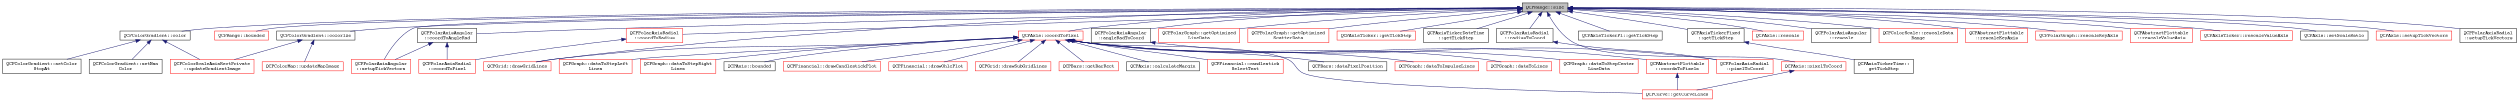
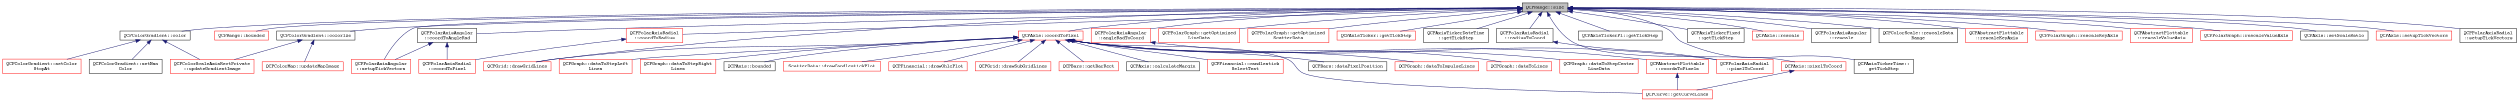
(1121, 36) -> (1121, 36)
(1918, 36) -> (1918, 36)
(2246, 36) -> (2246, 36)
(1801, 51) -> (1709, 52)
(42, 66) -> (42, 66)
(832, 66) -> (832, 66)
